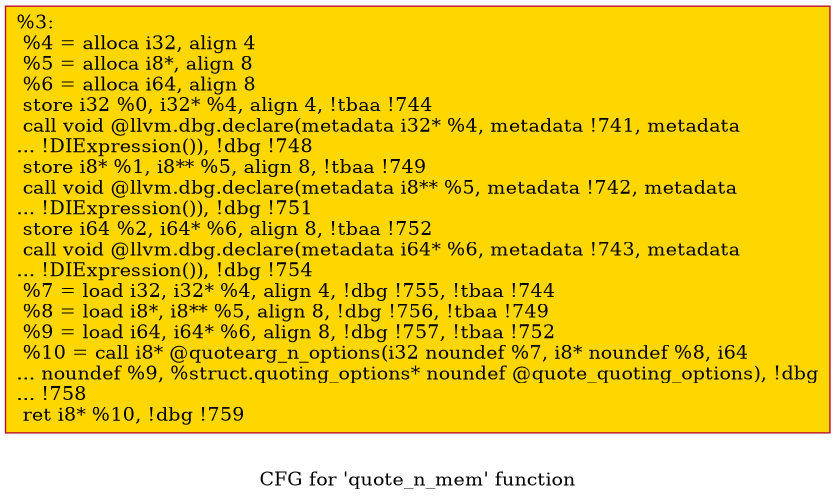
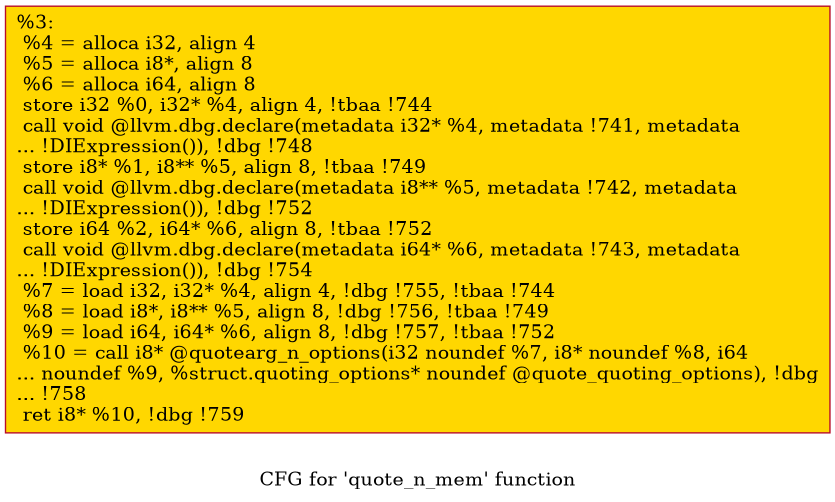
(165, 209) -> (165, 209)
